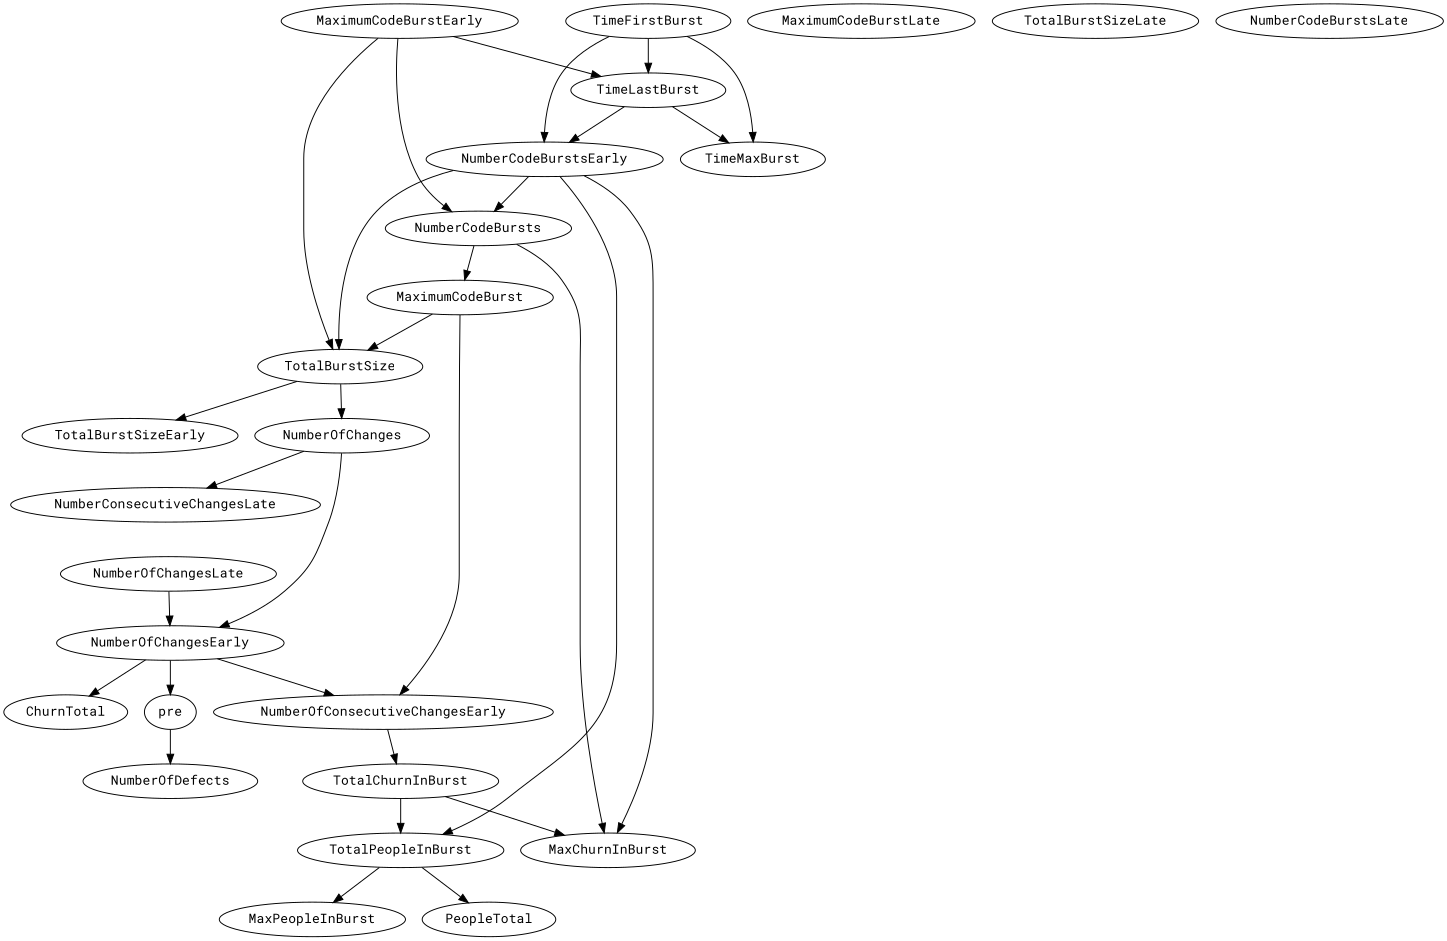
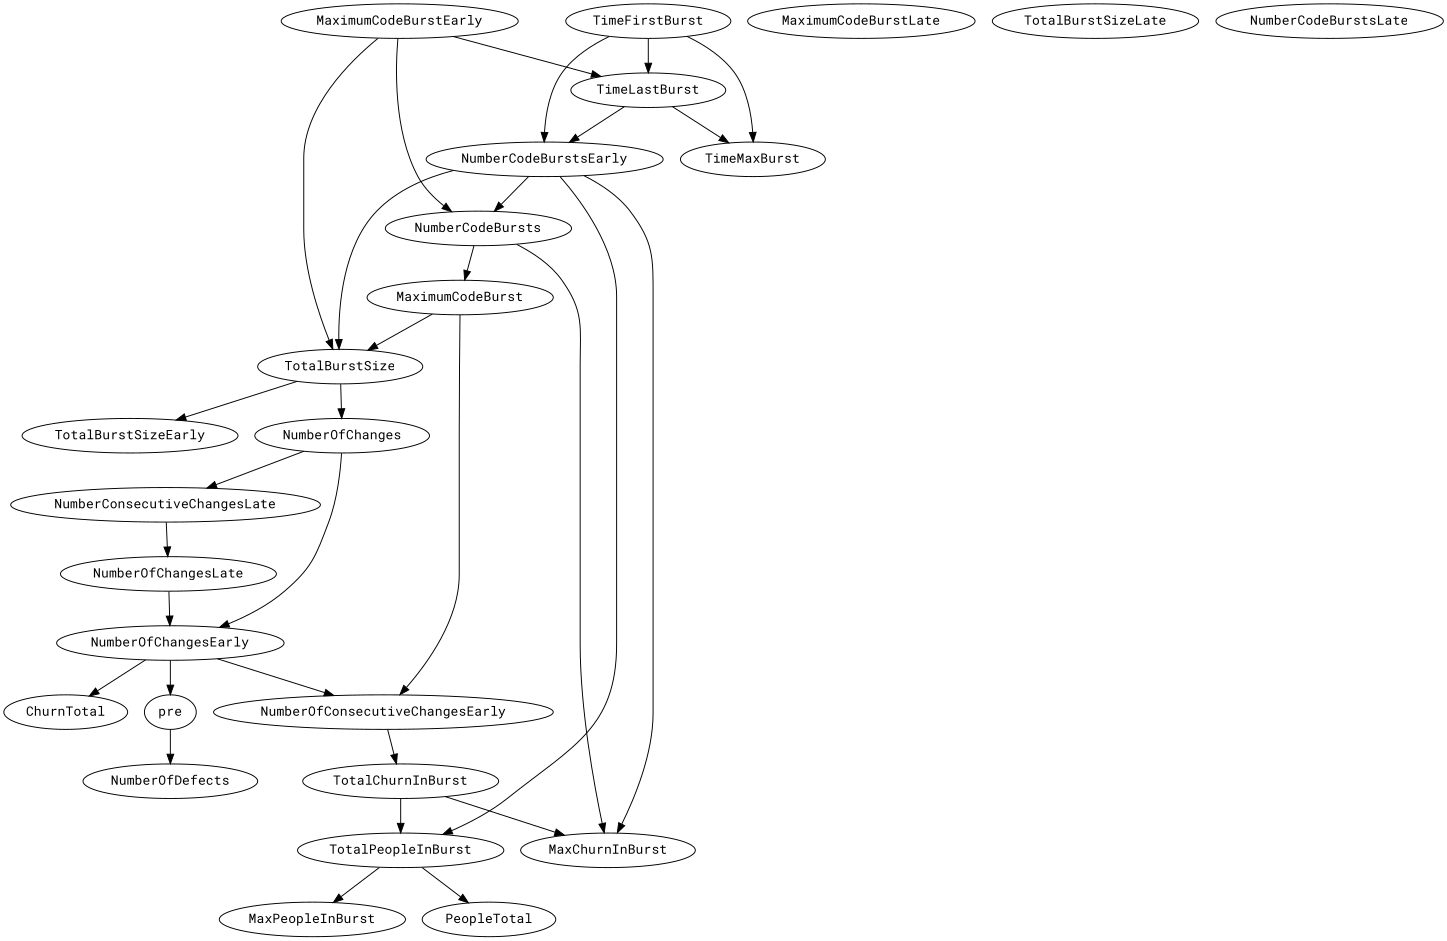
none -> (167, 535)
